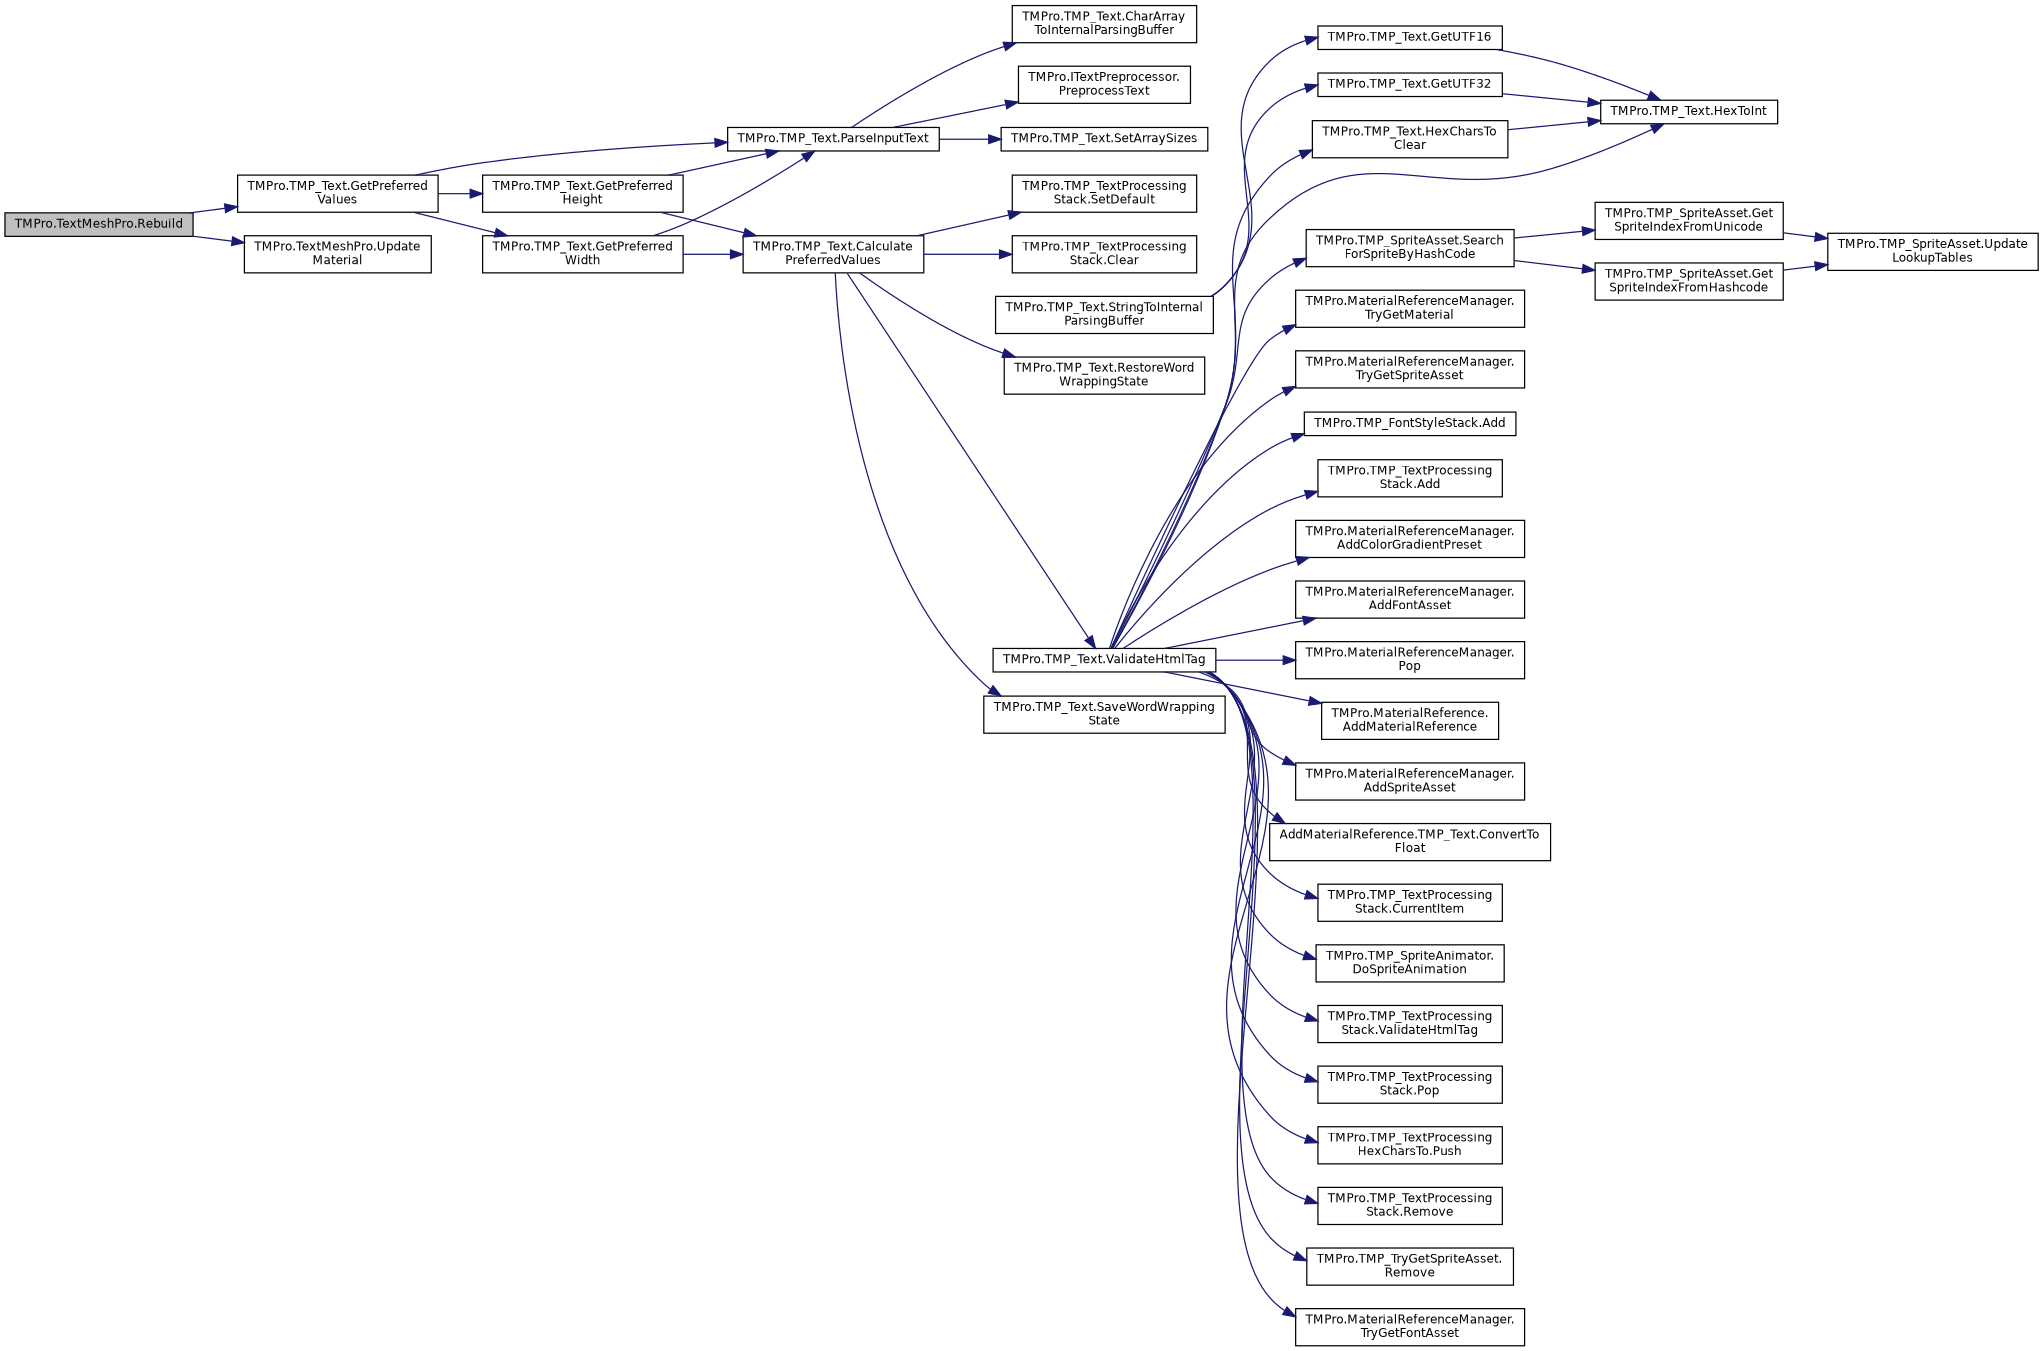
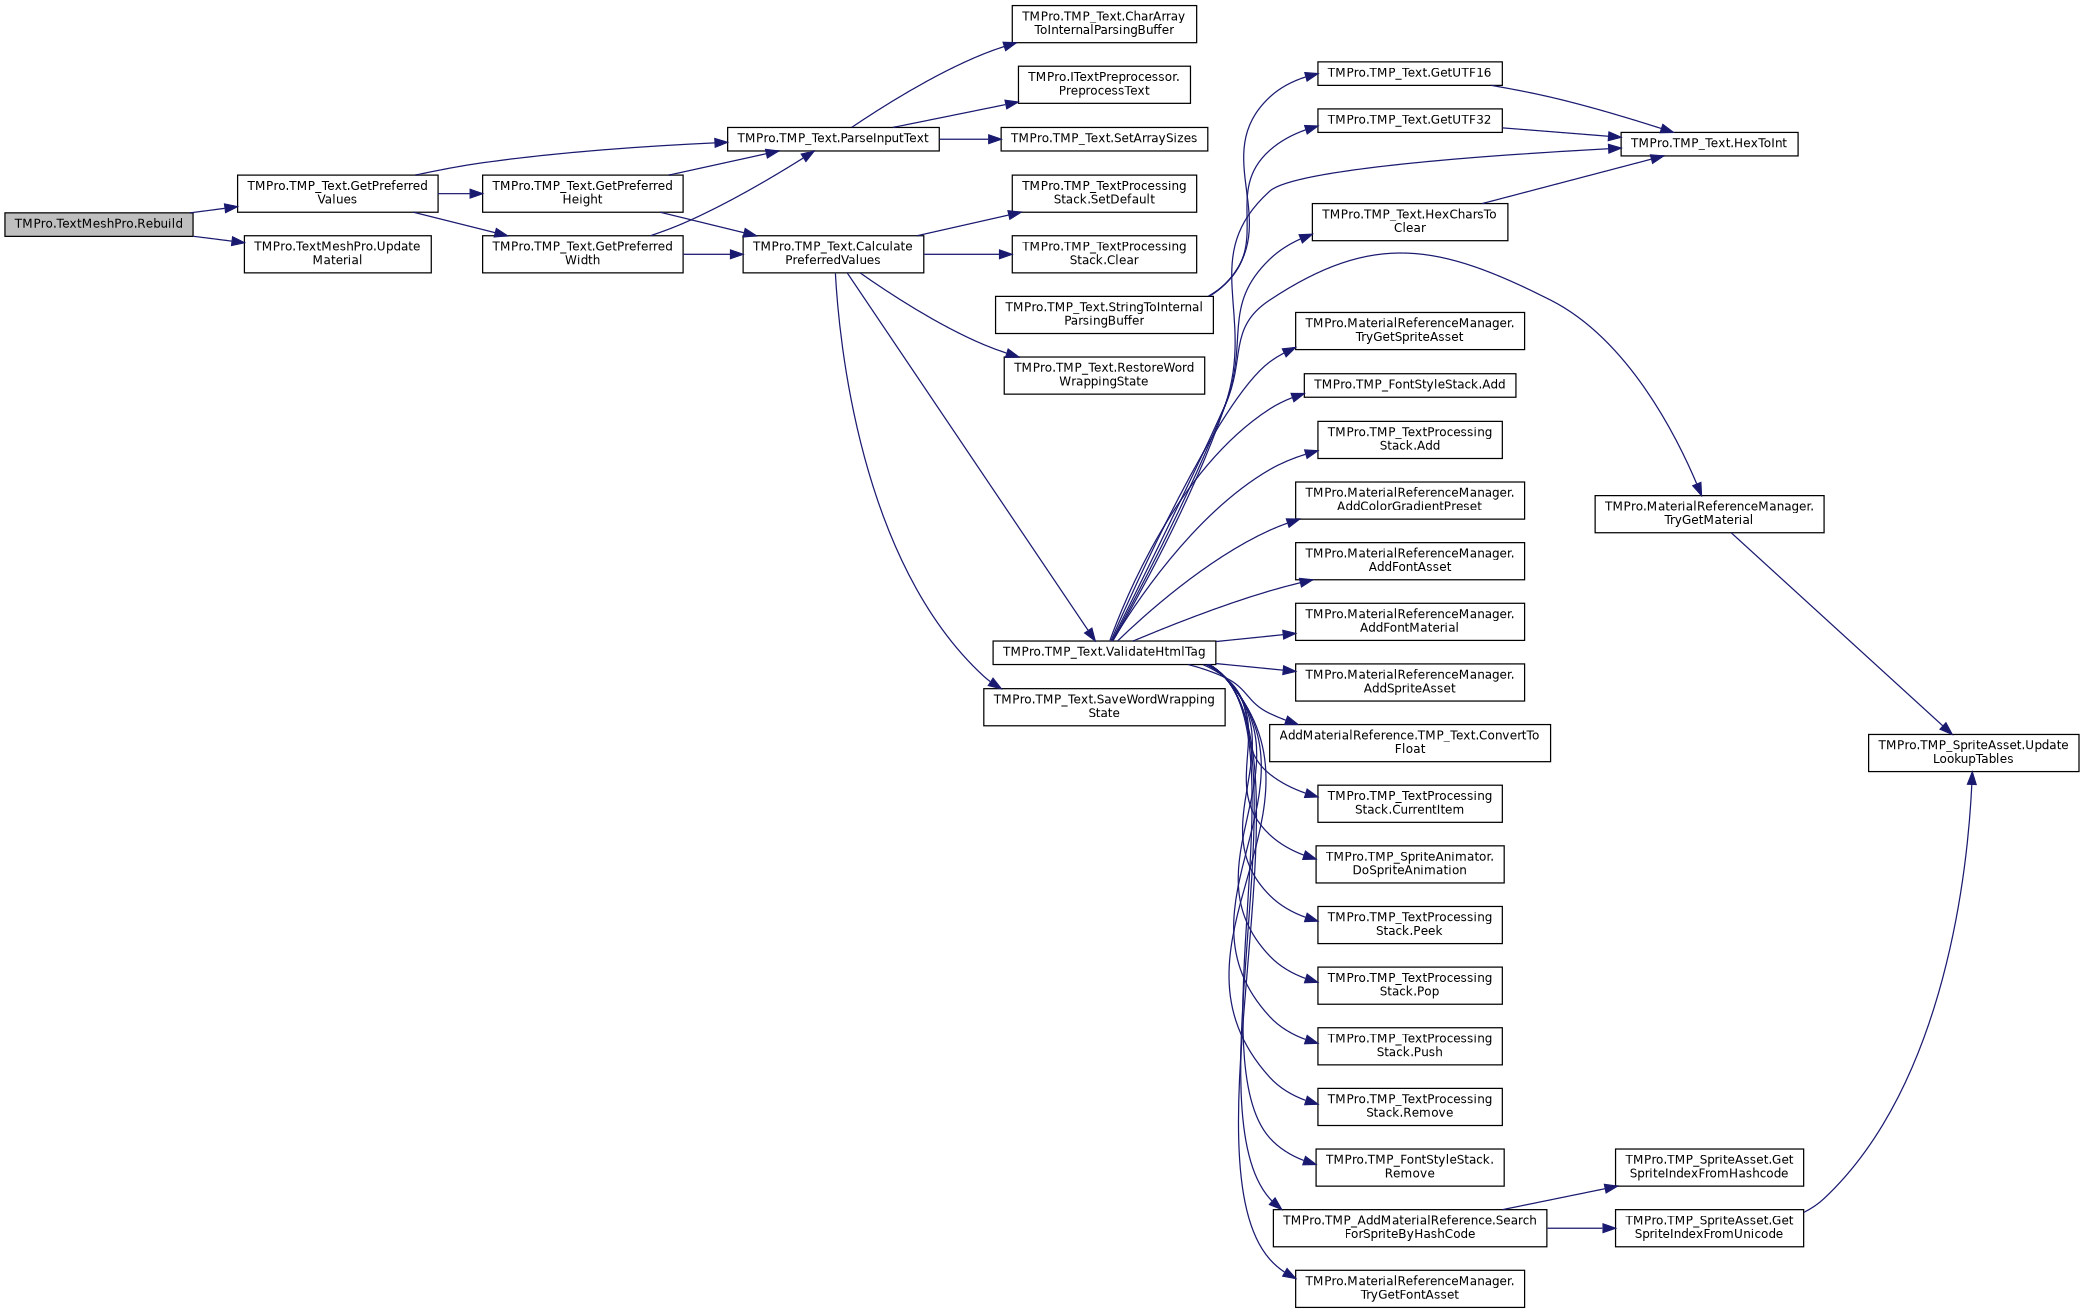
(1410, 248) -> (1410, 1228)
(1799, 268) -> (1837, 629)
(1410, 660) -> (1410, 622)
(1410, 721) -> none
(1410, 1024) -> (1410, 925)
(1410, 1145) -> (1410, 1046)
(1410, 1267) -> (1410, 1168)
